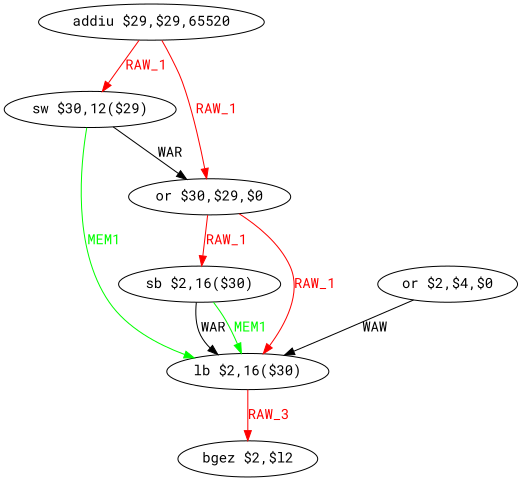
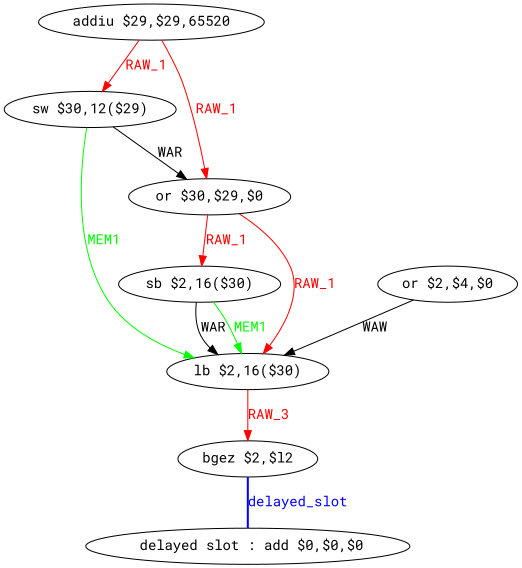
none -> (248, 546)
